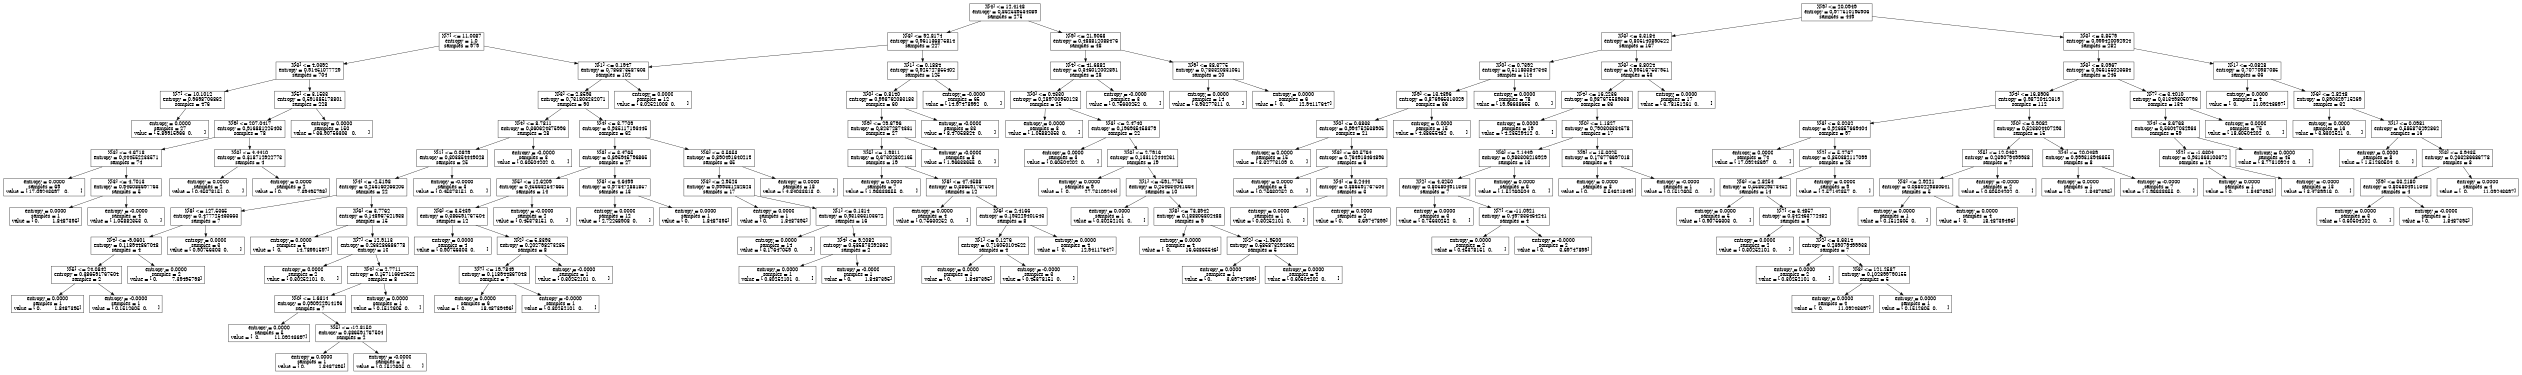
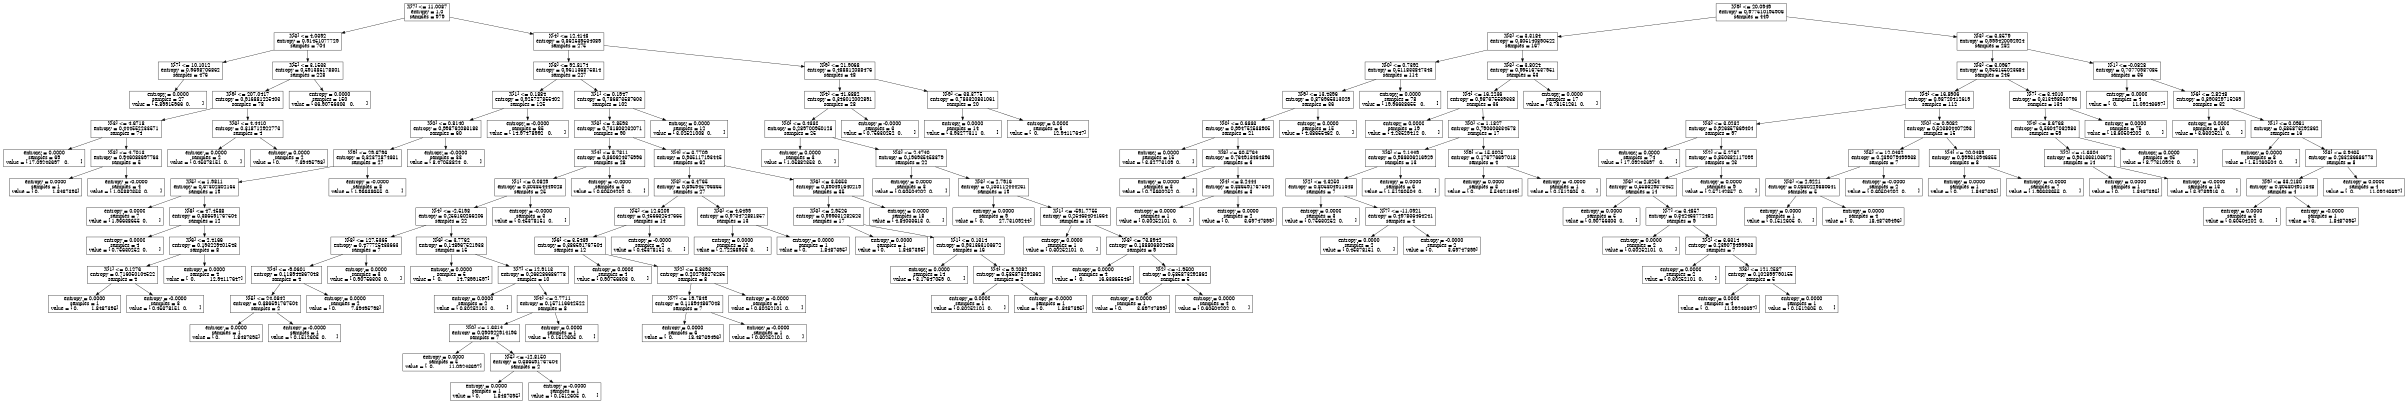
(529, 55) -> (490, 25)
(373, 246) -> (533, 275)
